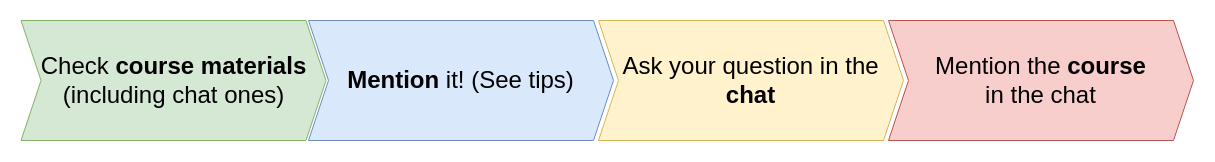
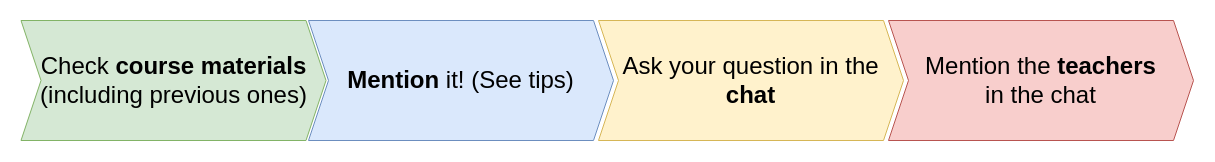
(174, 81) -> (174, 81)
(1041, 81) -> (1041, 81)
